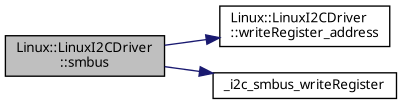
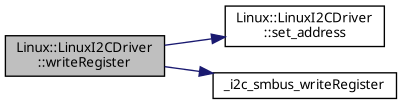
(305, 26) -> (305, 26)
(85, 56) -> (85, 56)
